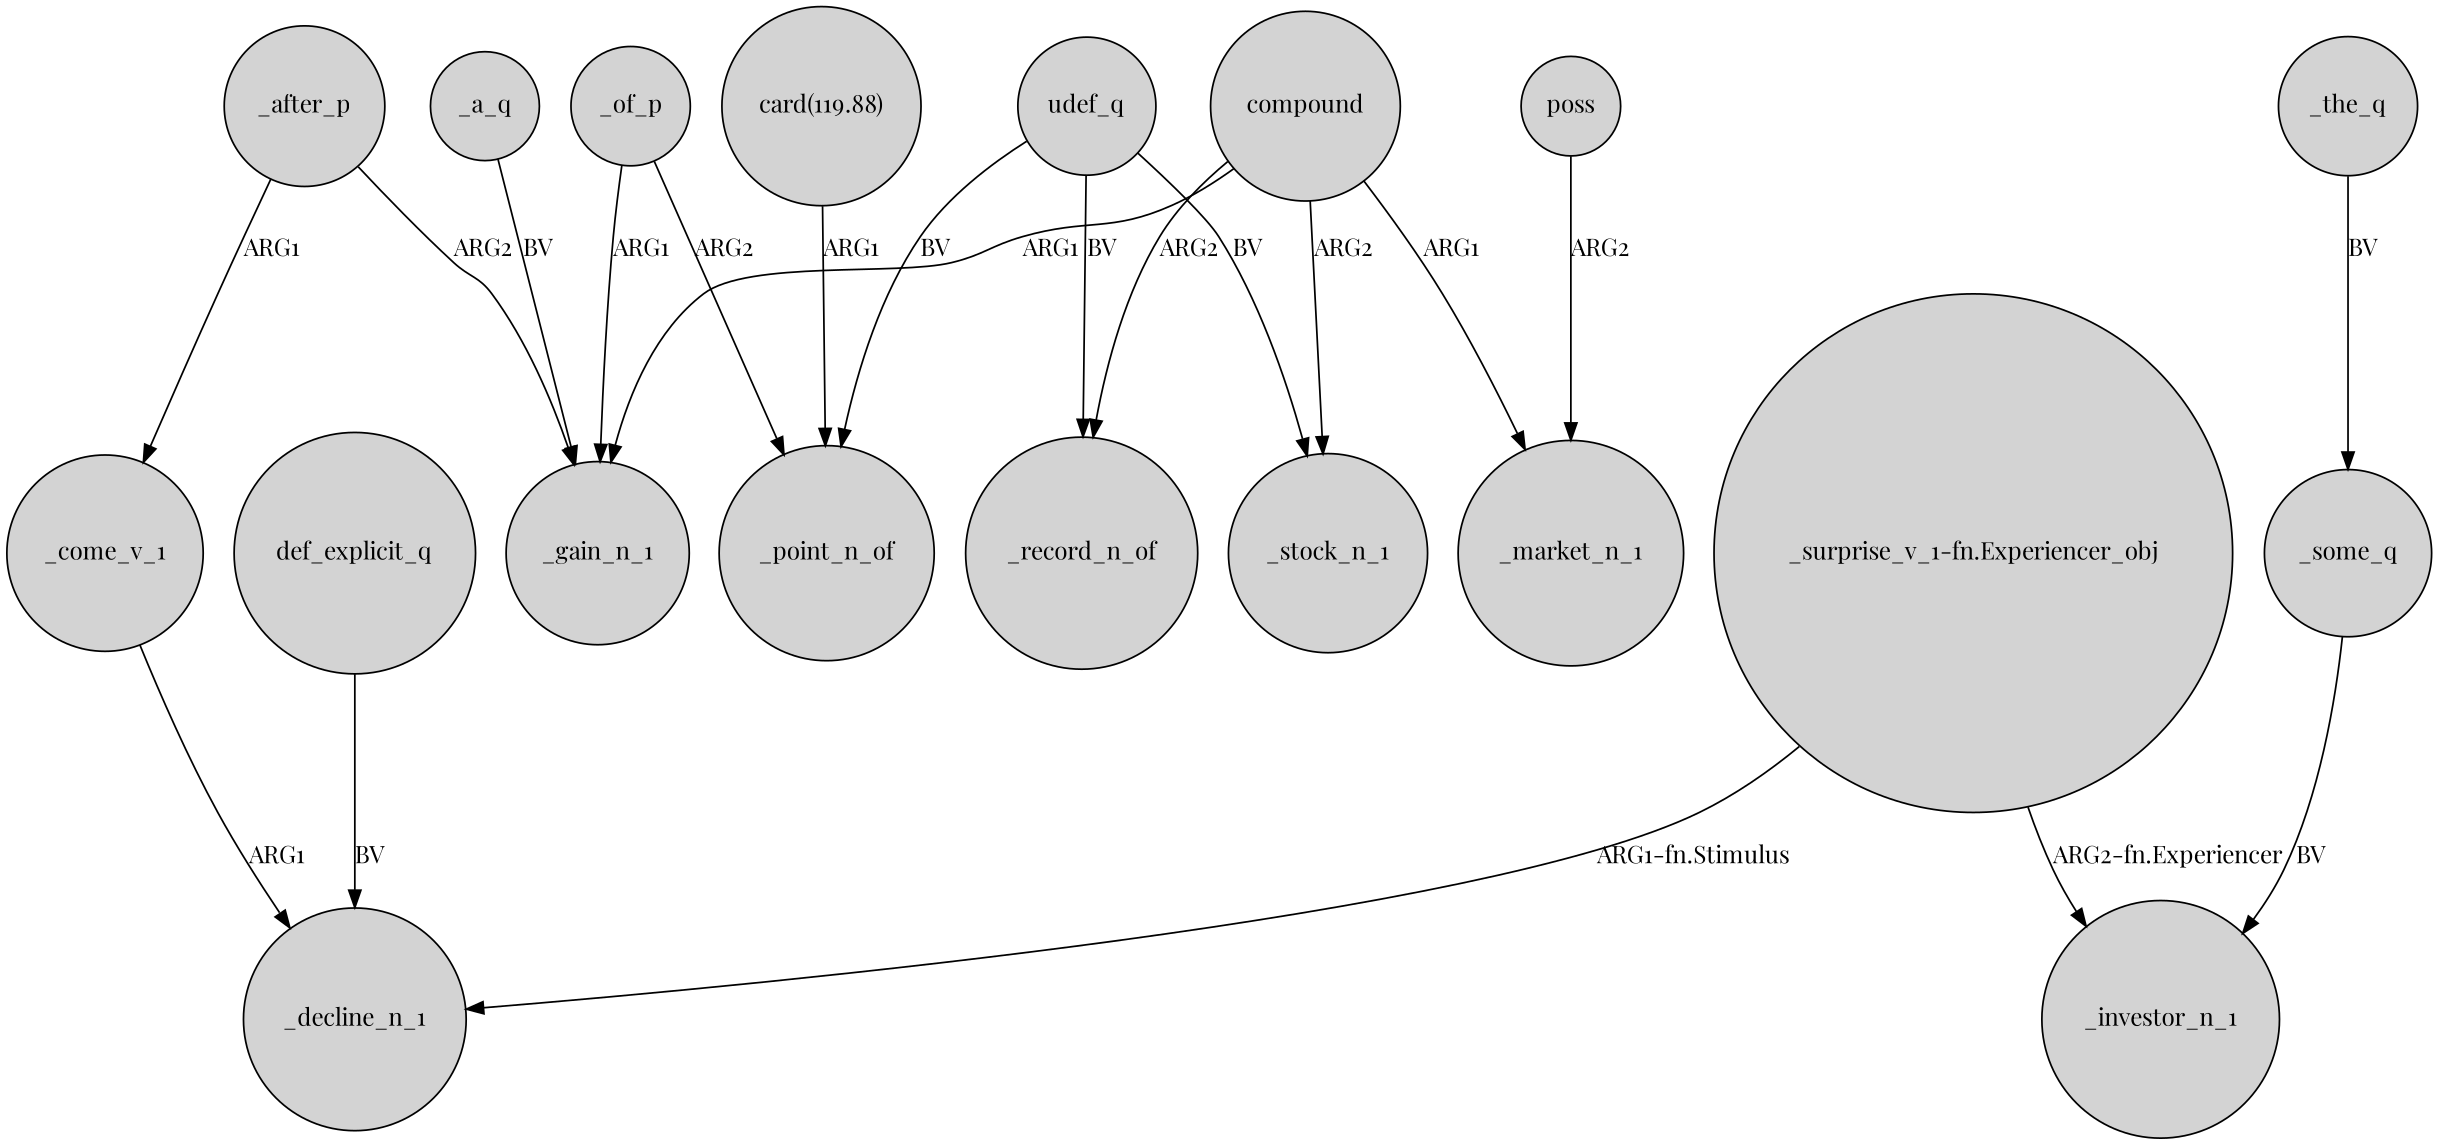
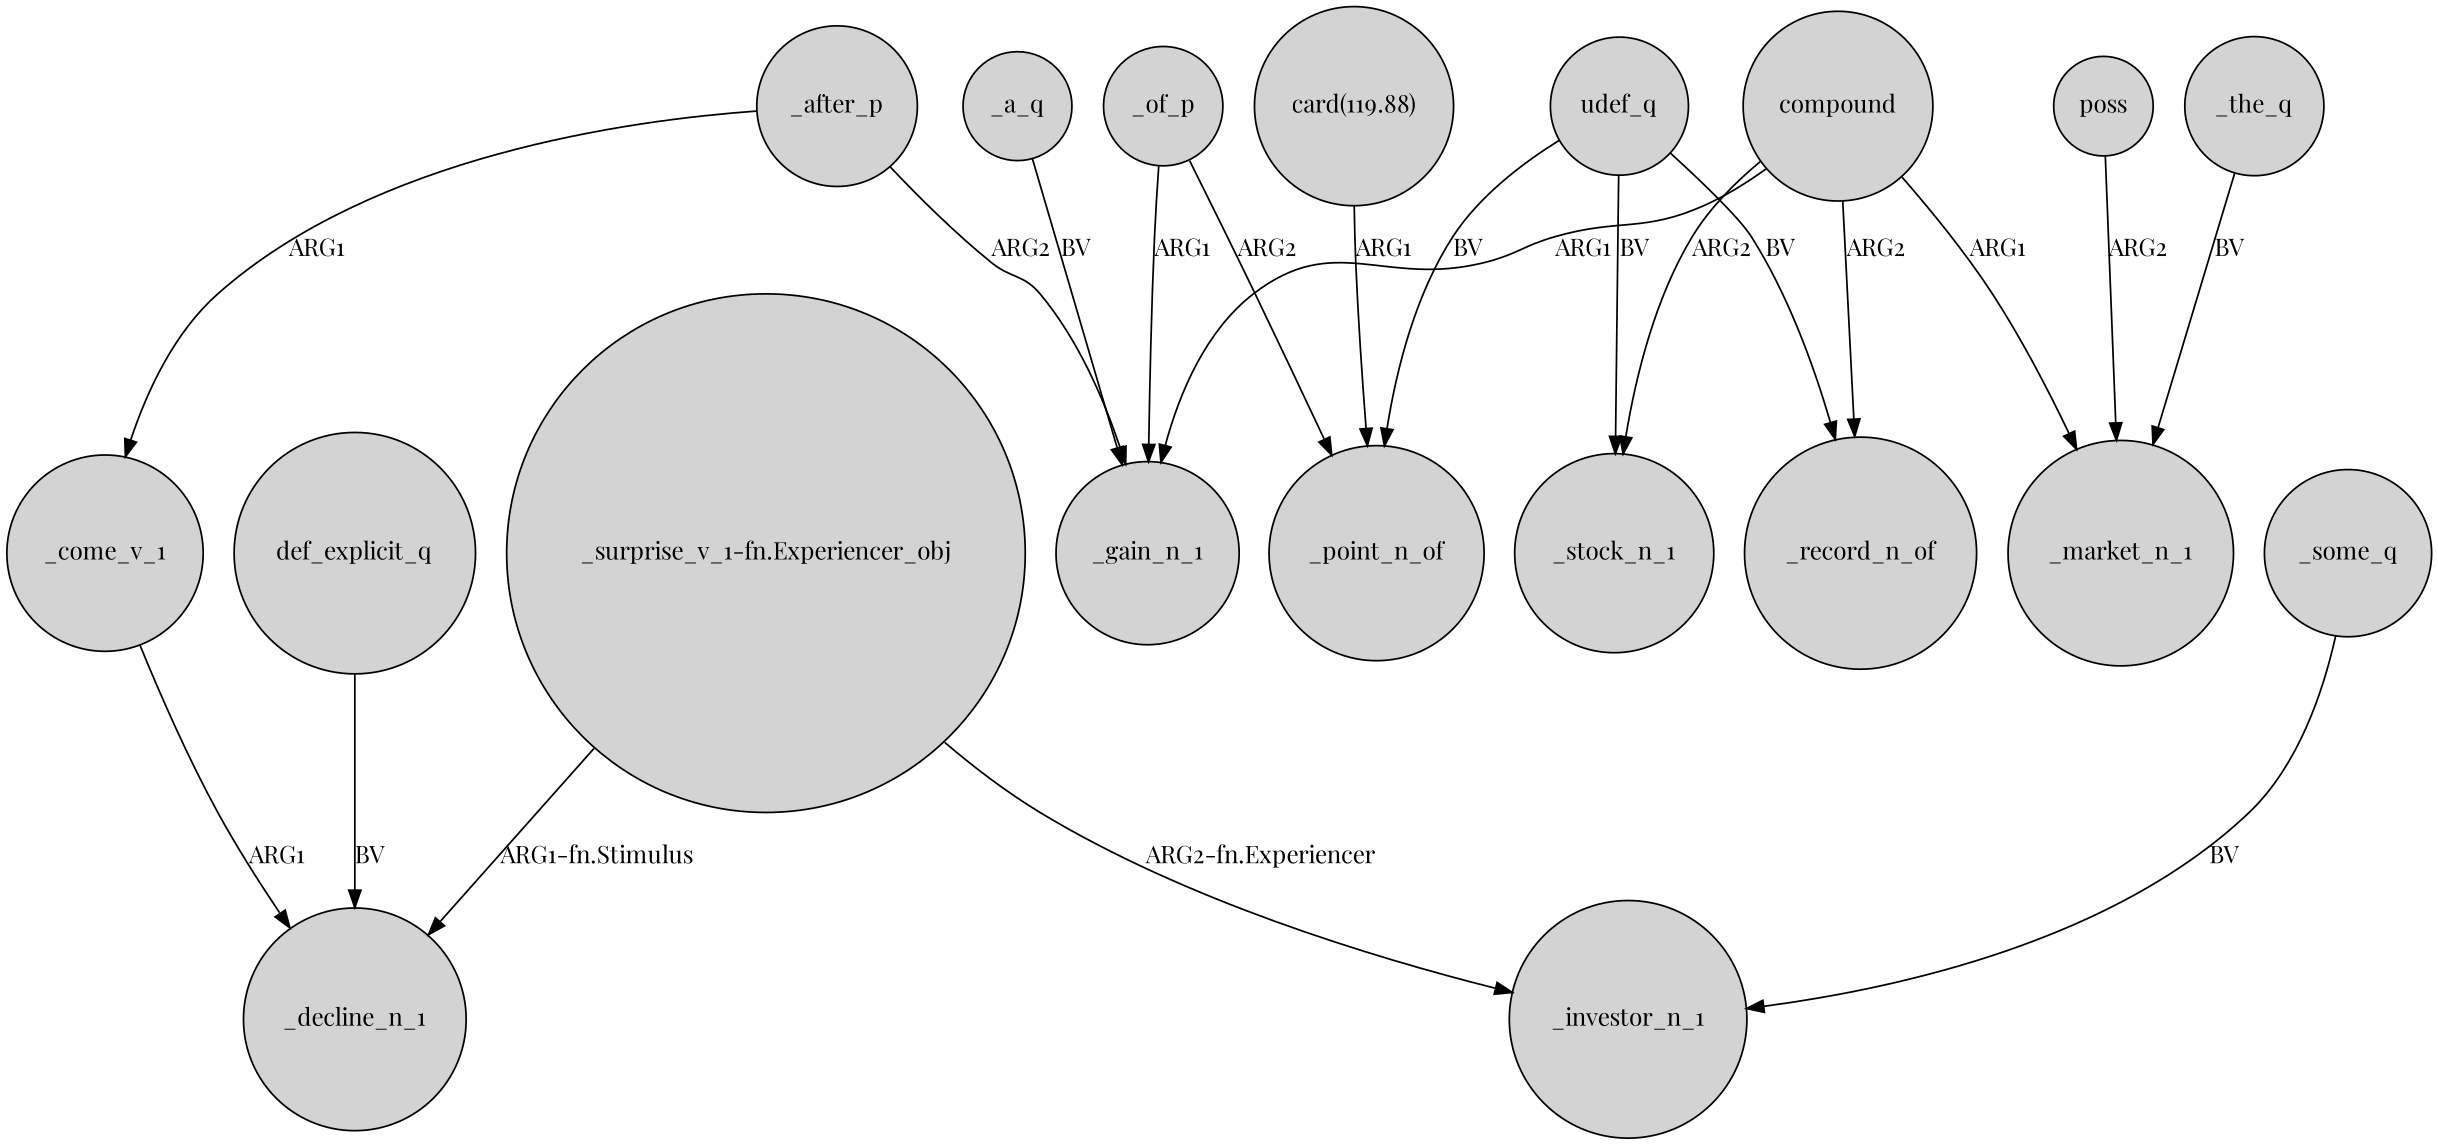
(2348, 314) -> (2196, 301)
